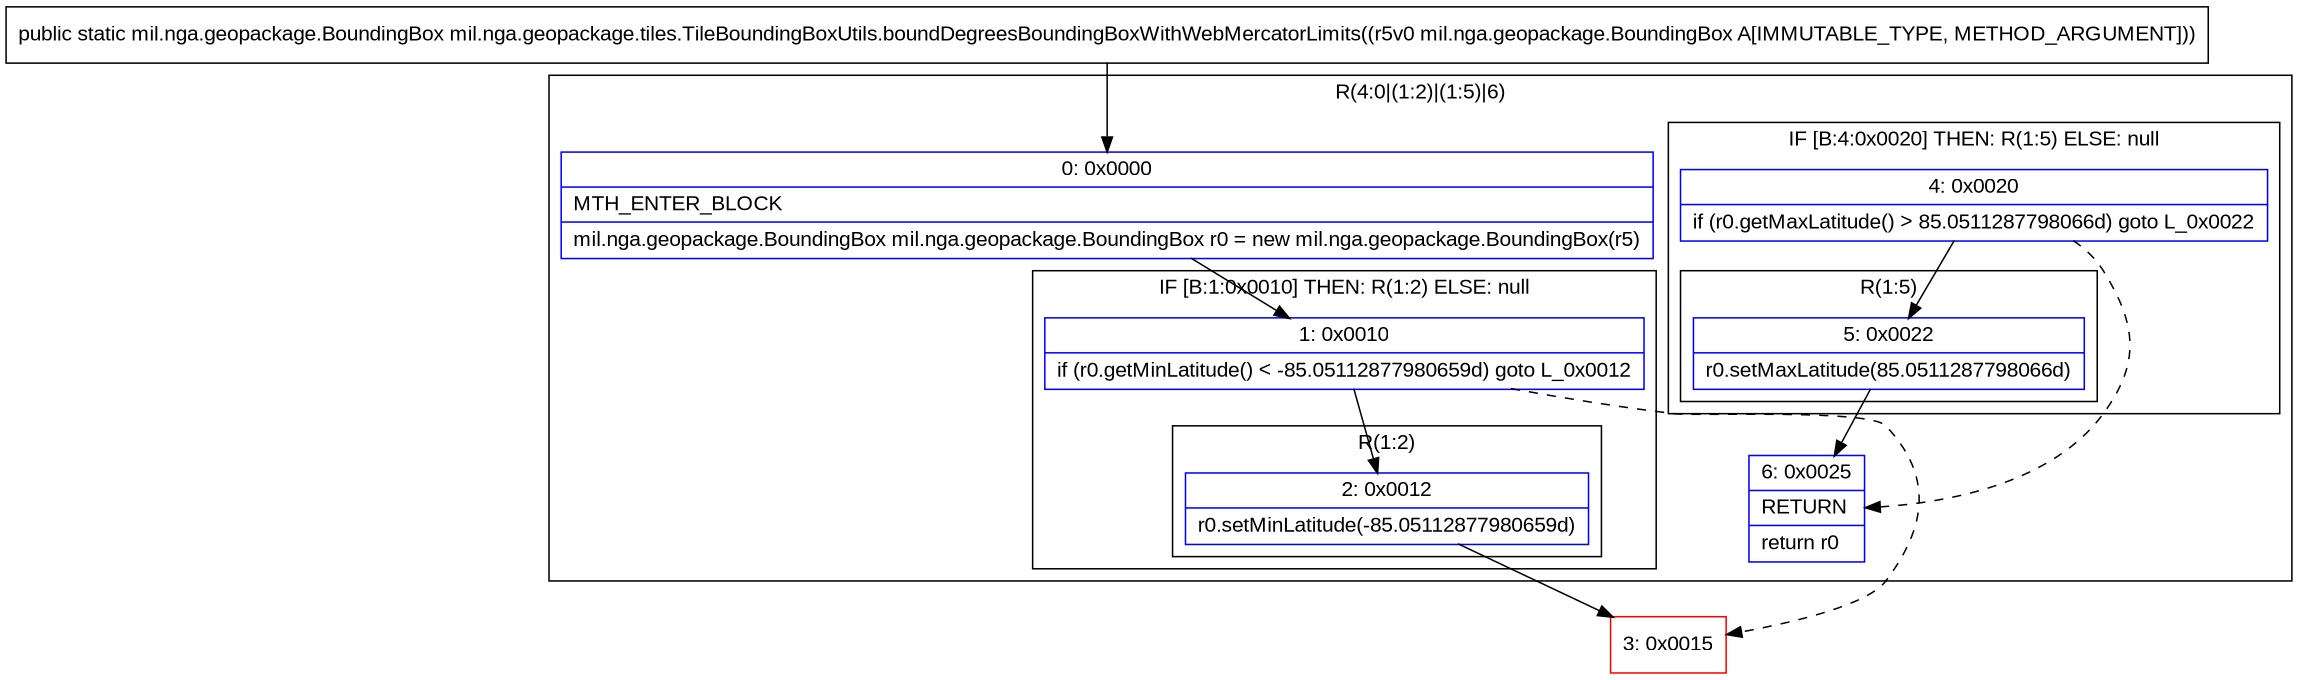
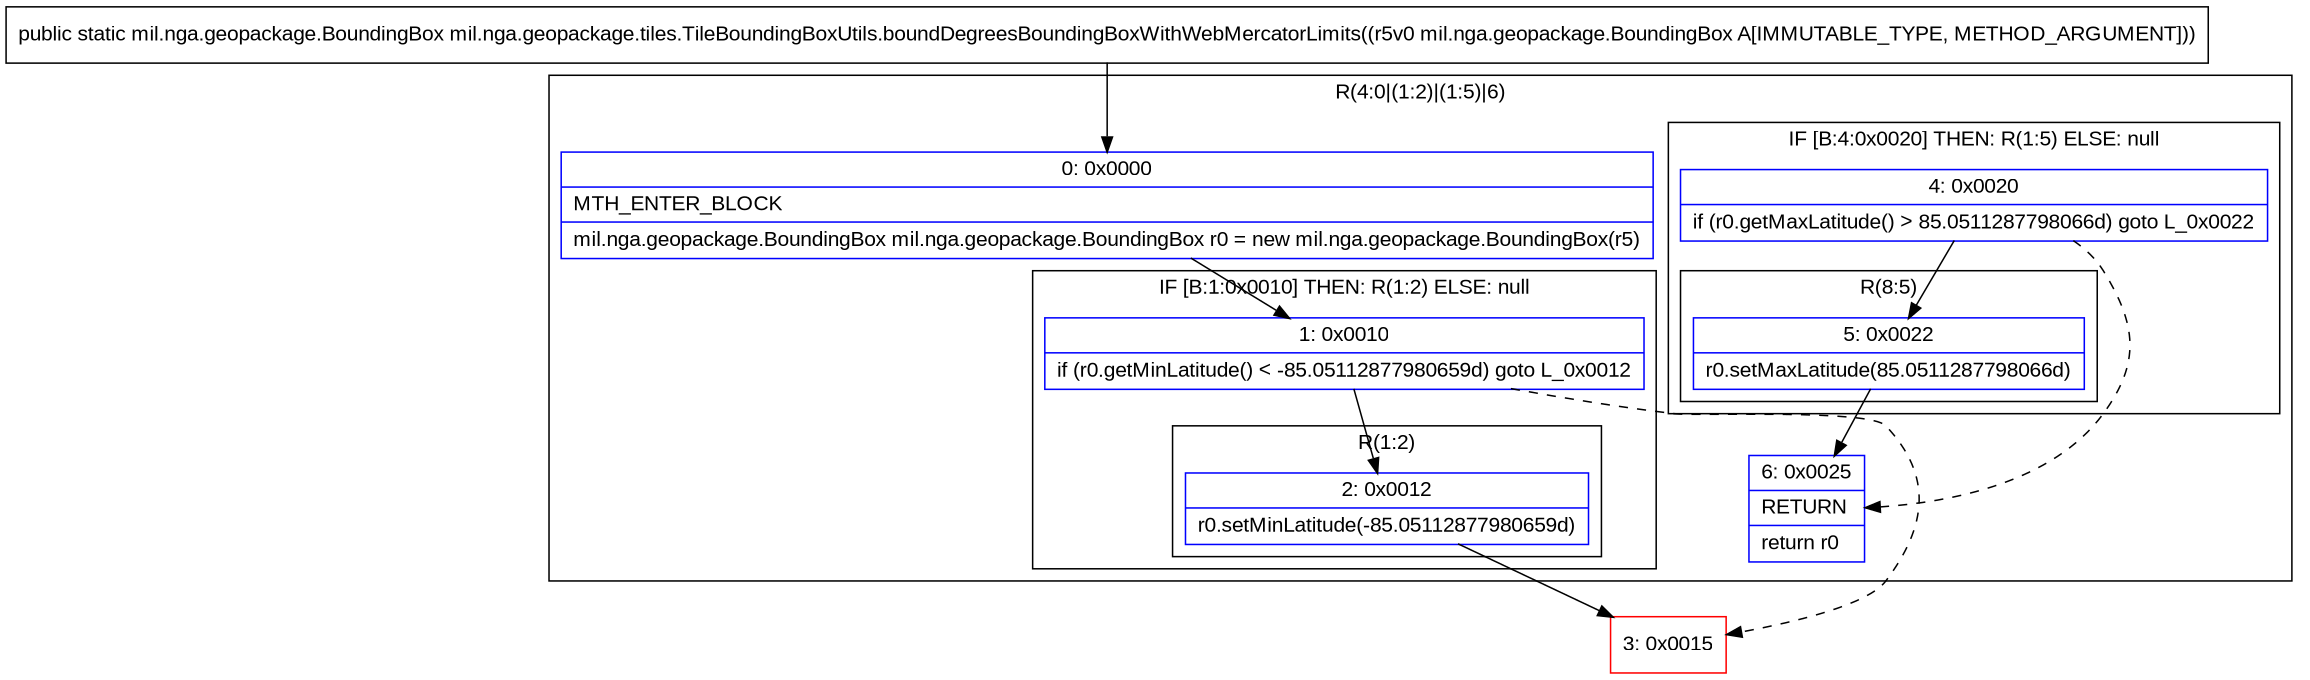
(1889, 288) -> (1889, 288)
